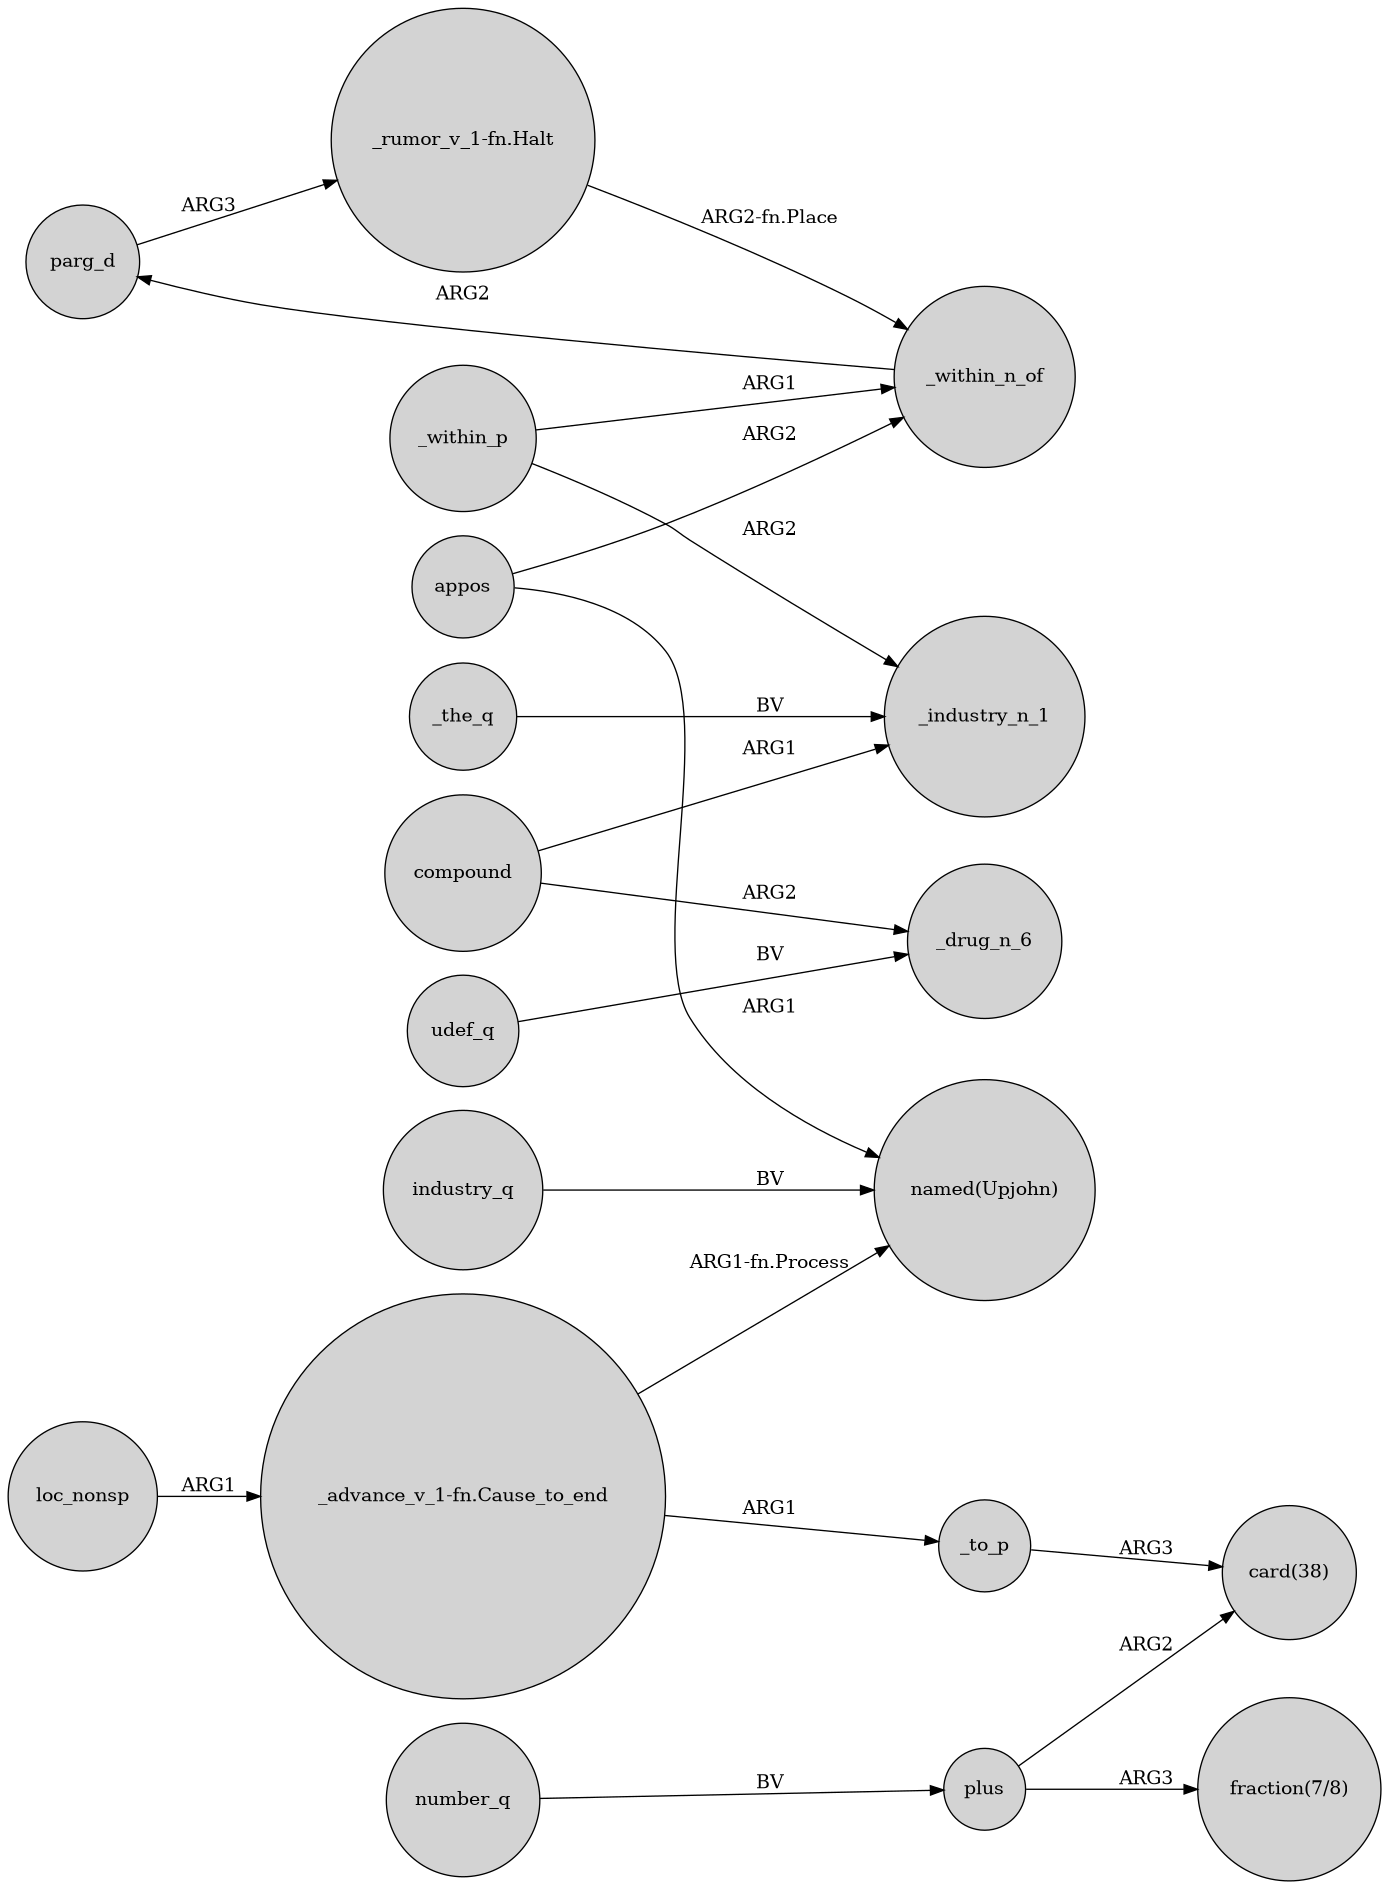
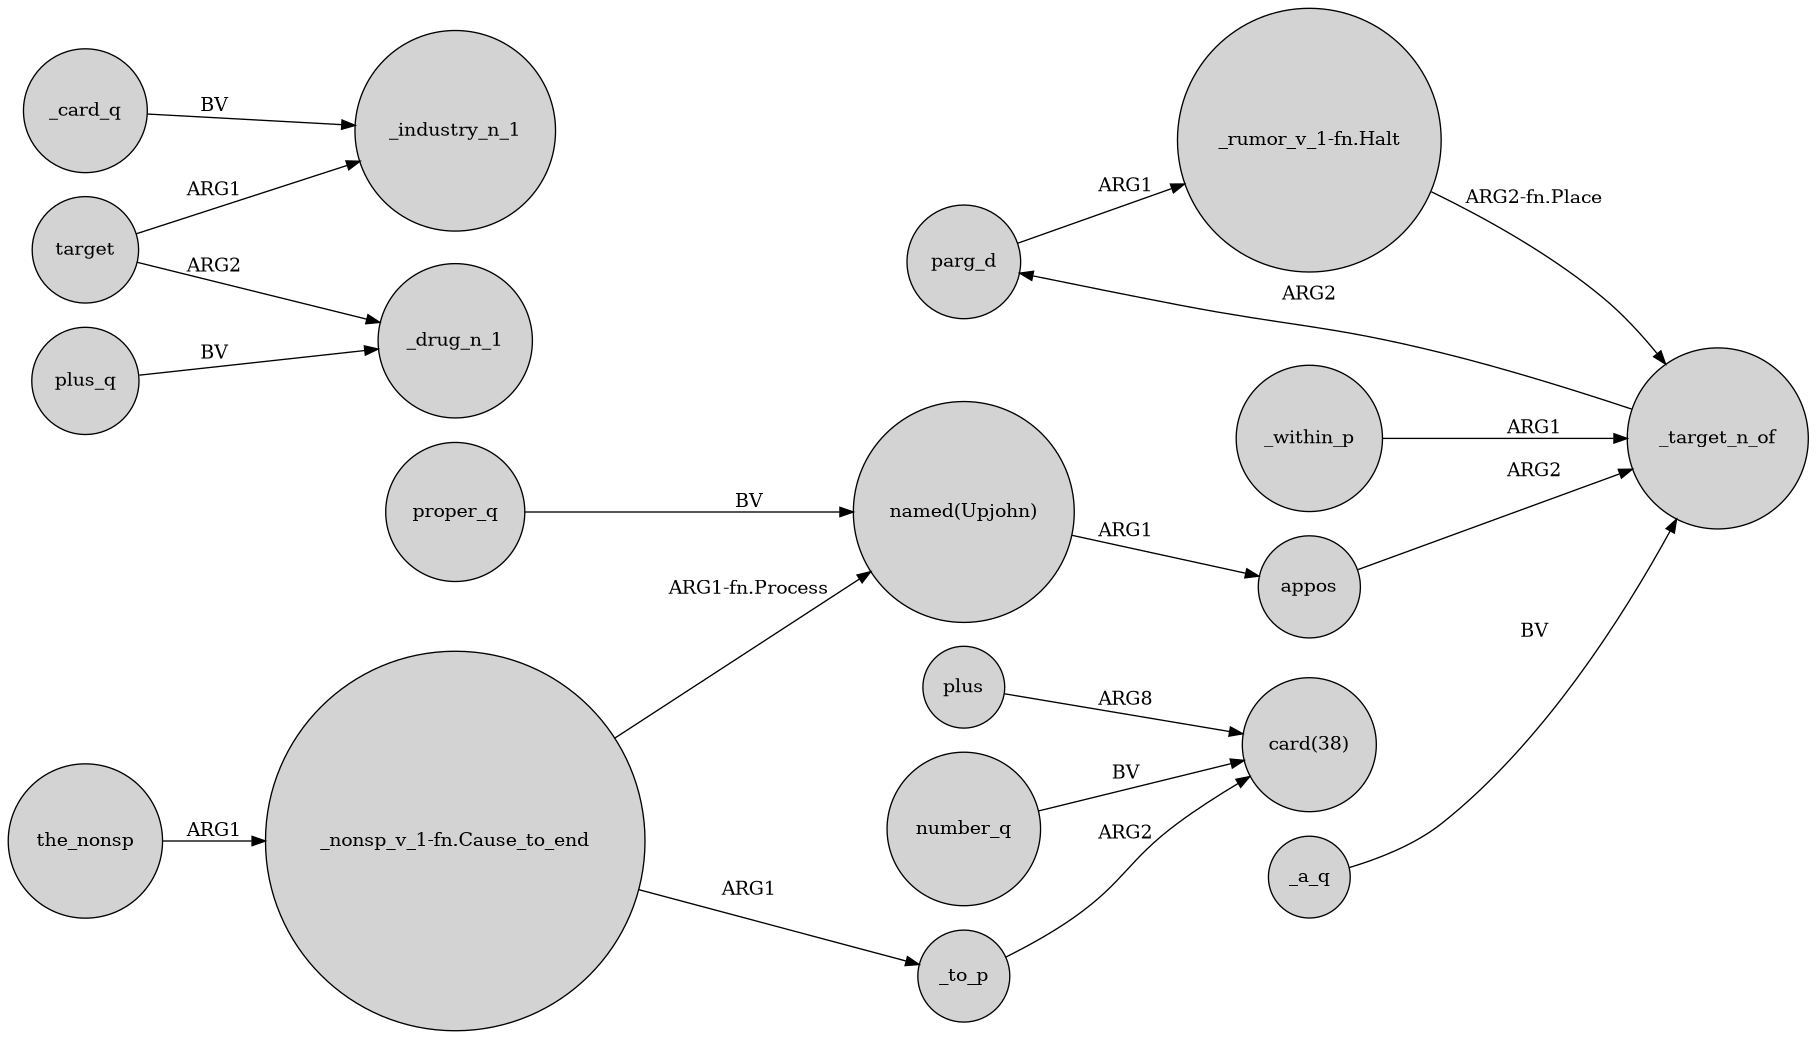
(209, 206) -> (1126, 186)
(985, 377) -> (1718, 438)
(713, 555) -> none
(463, 717) -> (85, 111)
(678, 862) -> (1159, 554)
(463, 873) -> (85, 250)
none -> (1309, 877)
(985, 941) -> (455, 341)
(463, 1031) -> (85, 381)
(463, 1190) -> (455, 512)
(83, 1496) -> (85, 841)
(463, 1496) -> (455, 841)
(1147, 1549) -> (1126, 834)
(1147, 1645) -> (1126, 700)
(1289, 1789) -> none
(735, 1794) -> (1135, 787)
